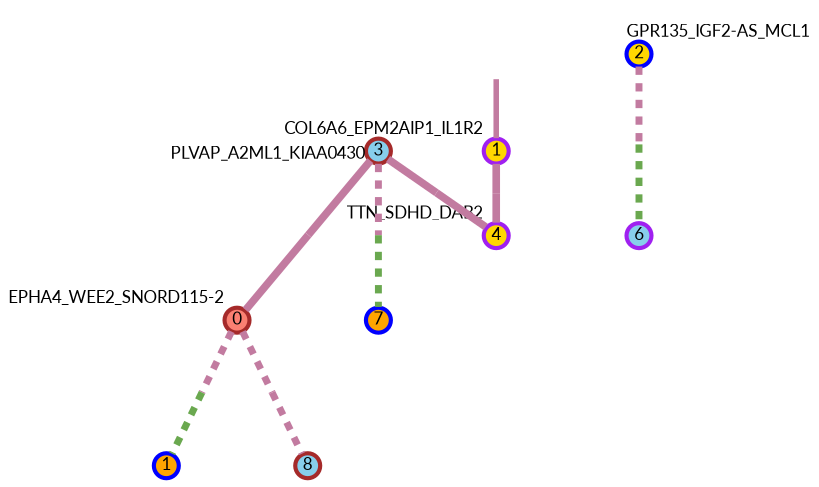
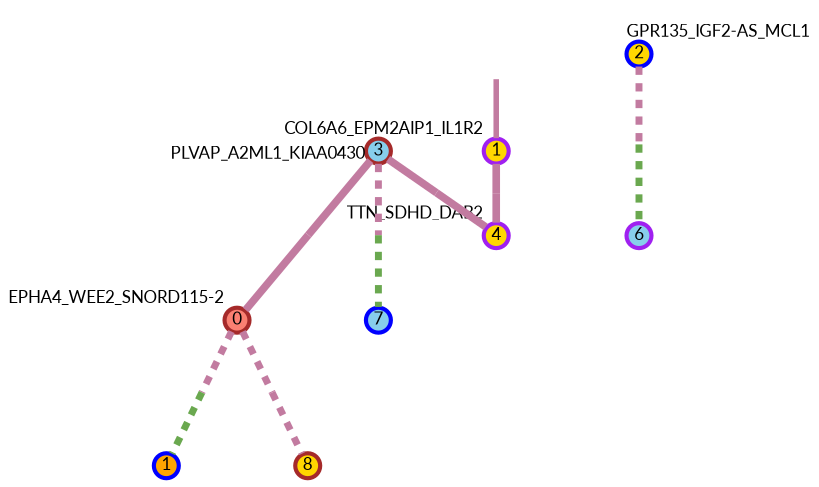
(378, 320) -> (378, 320)
(308, 466) -> (308, 466)
